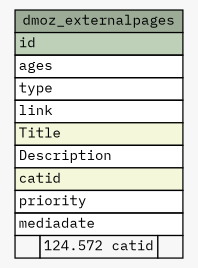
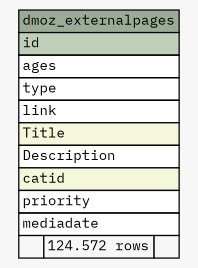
(99, 246) -> (99, 246)
